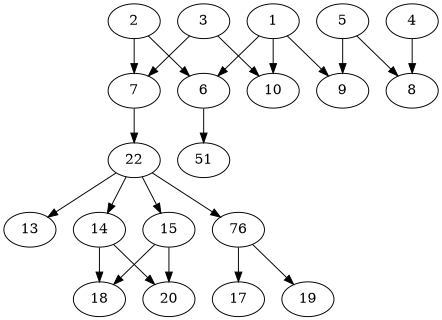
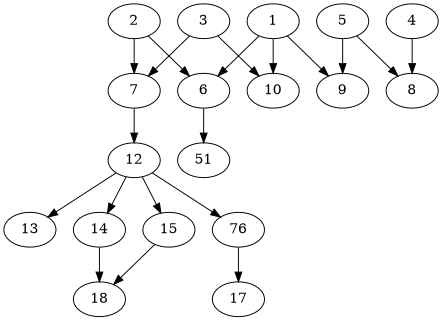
(134, 160) -> (134, 160)
(169, 299) -> none
(308, 299) -> none
